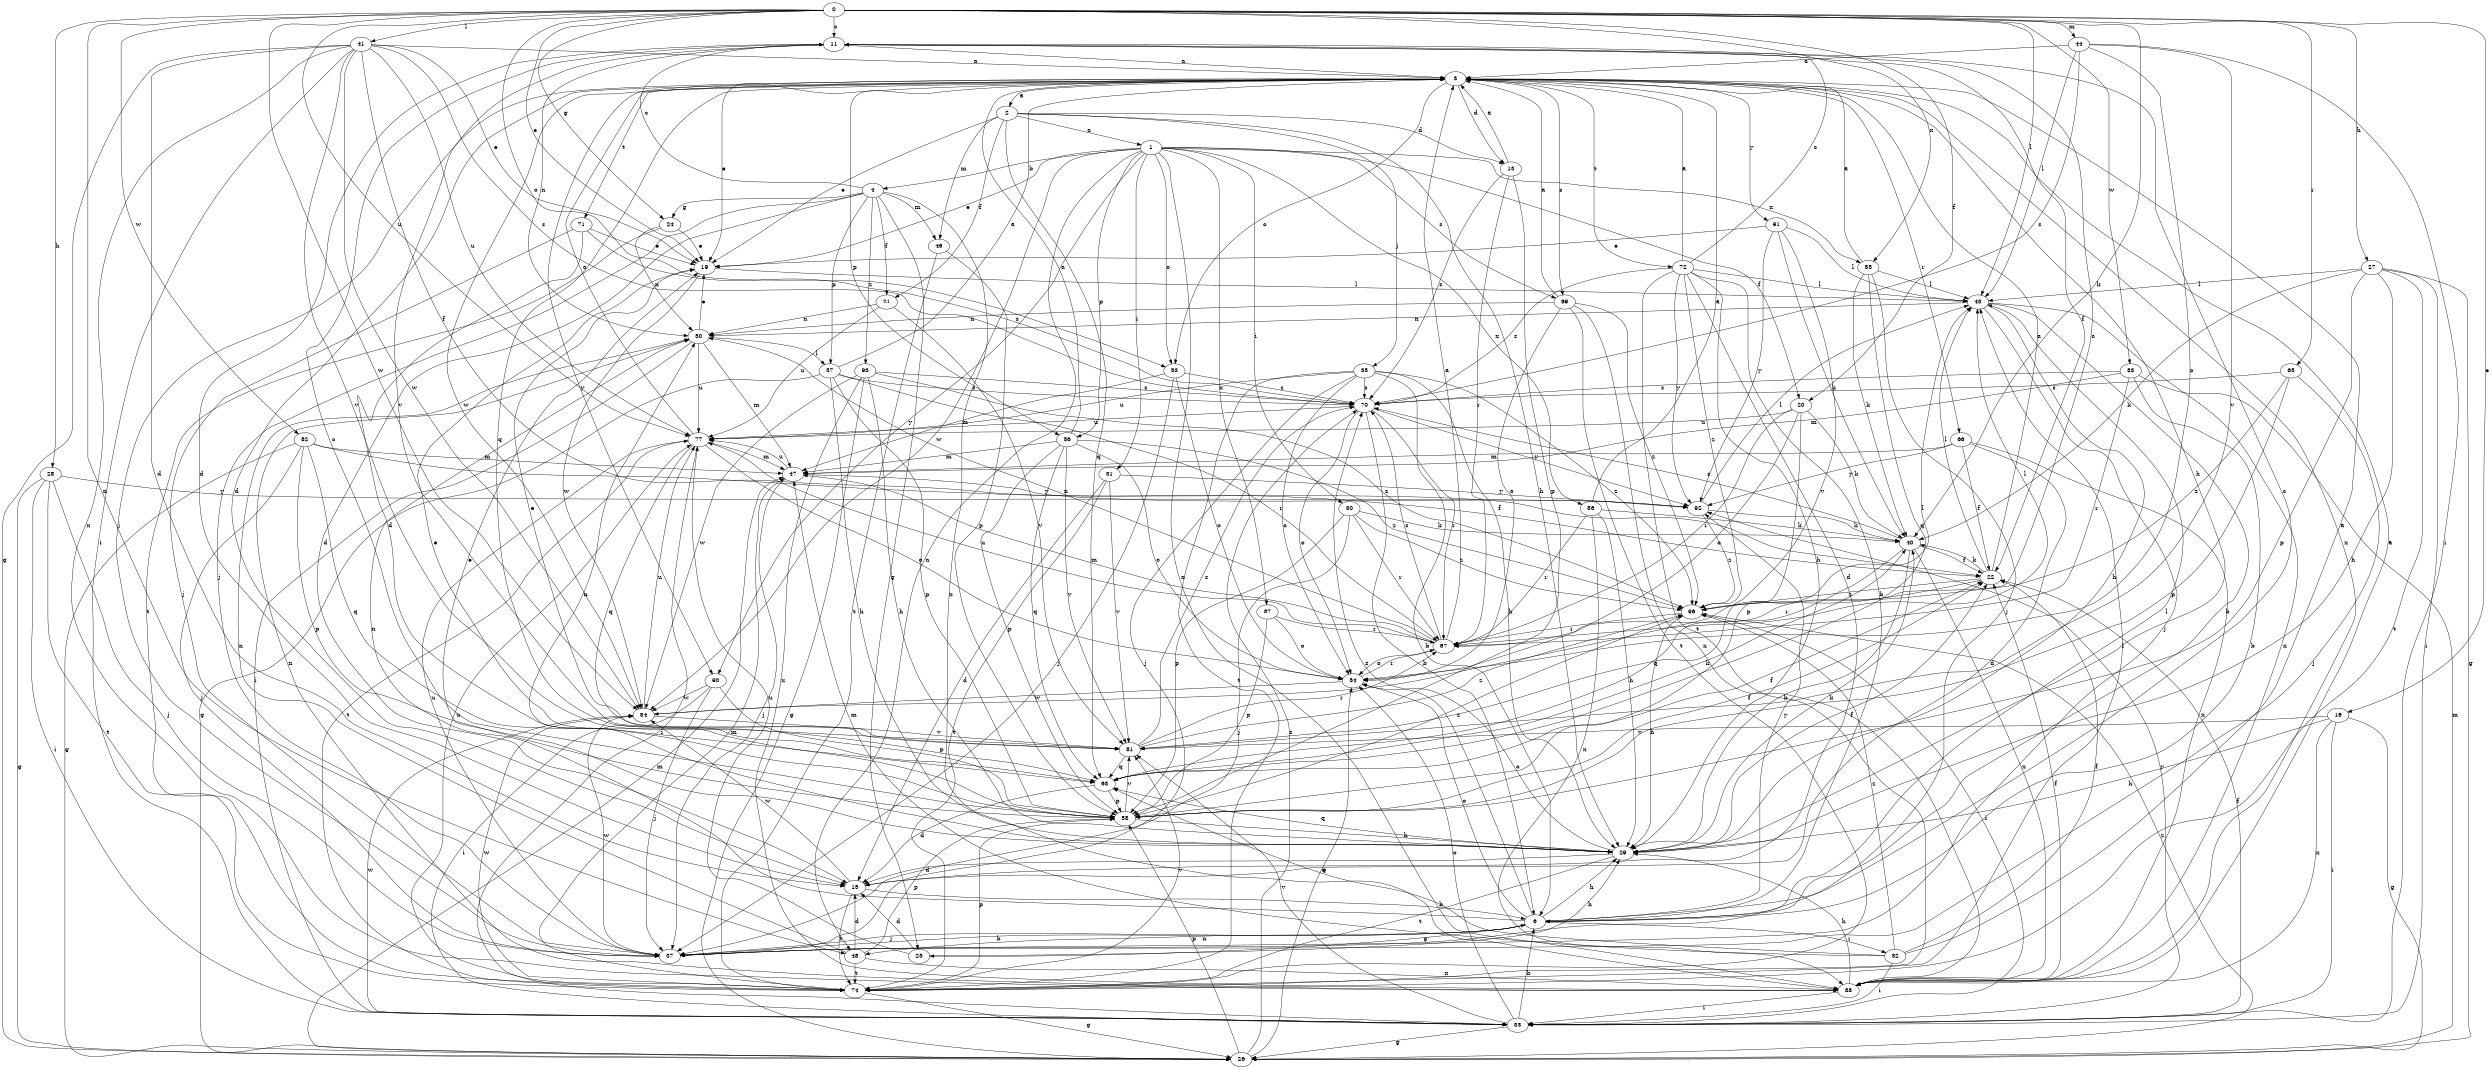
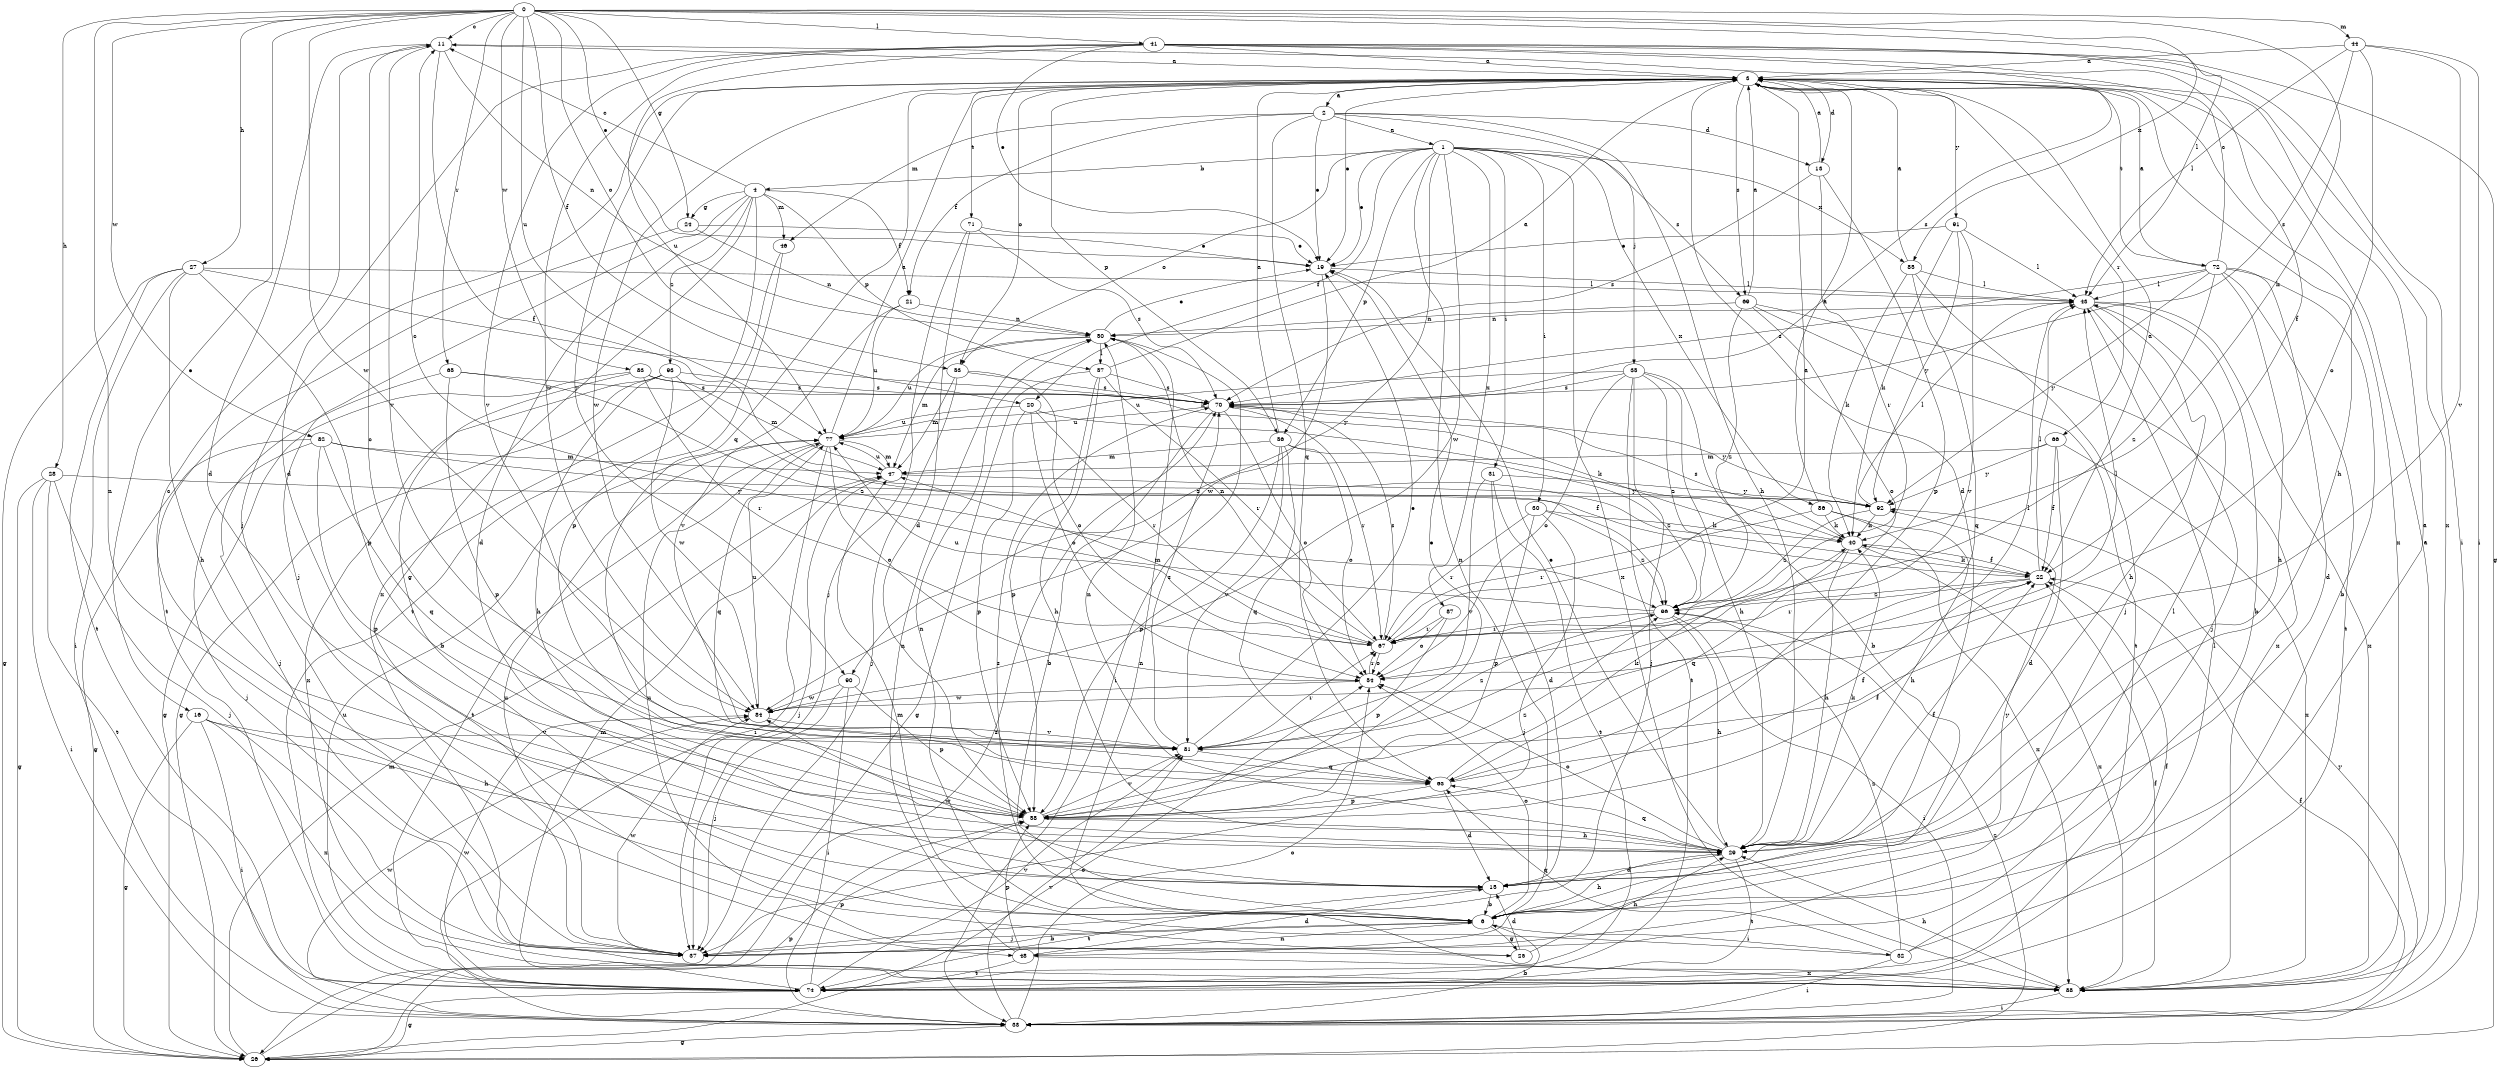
(1905, 161) -> (2093, 217)
(2455, 715) -> (165, 715)
